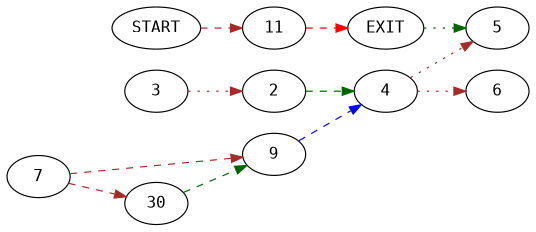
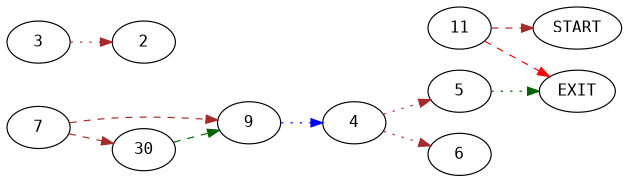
(215, 28) -> (506, 28)
(439, 28) -> (509, 91)
(324, 91) -> none
(325, 126) -> (296, 123)
